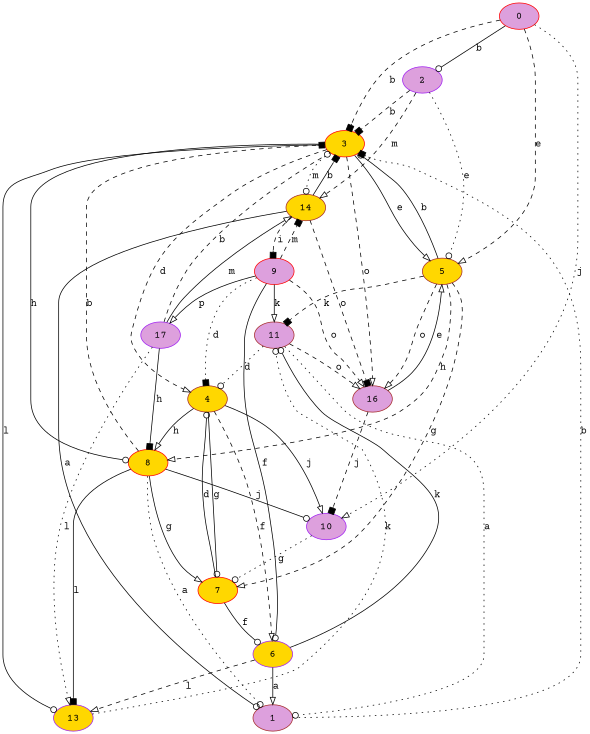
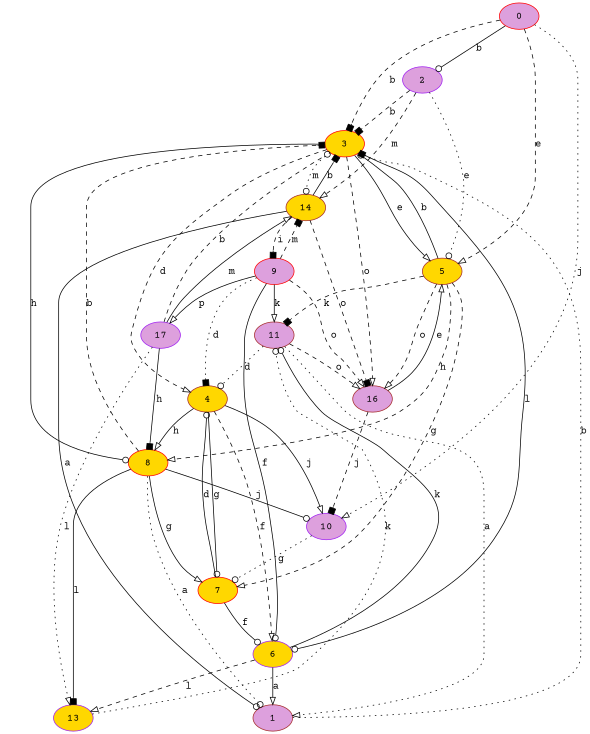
(3, 298) -> (521, 428)
(484, 543) -> (484, 543)
